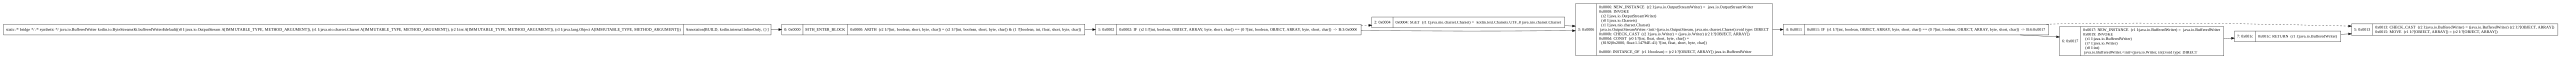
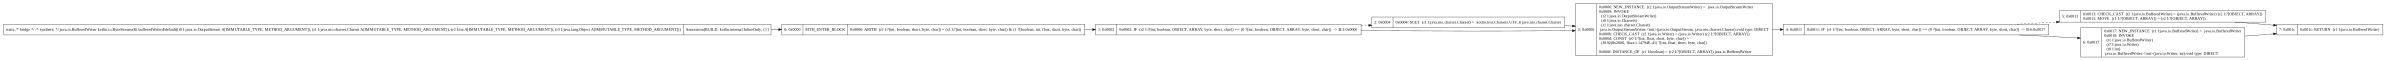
(2345, 34) -> (2254, 24)
